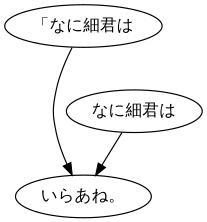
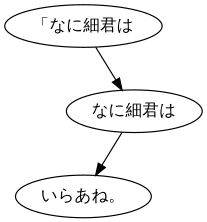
(54, 105) -> (106, 64)
